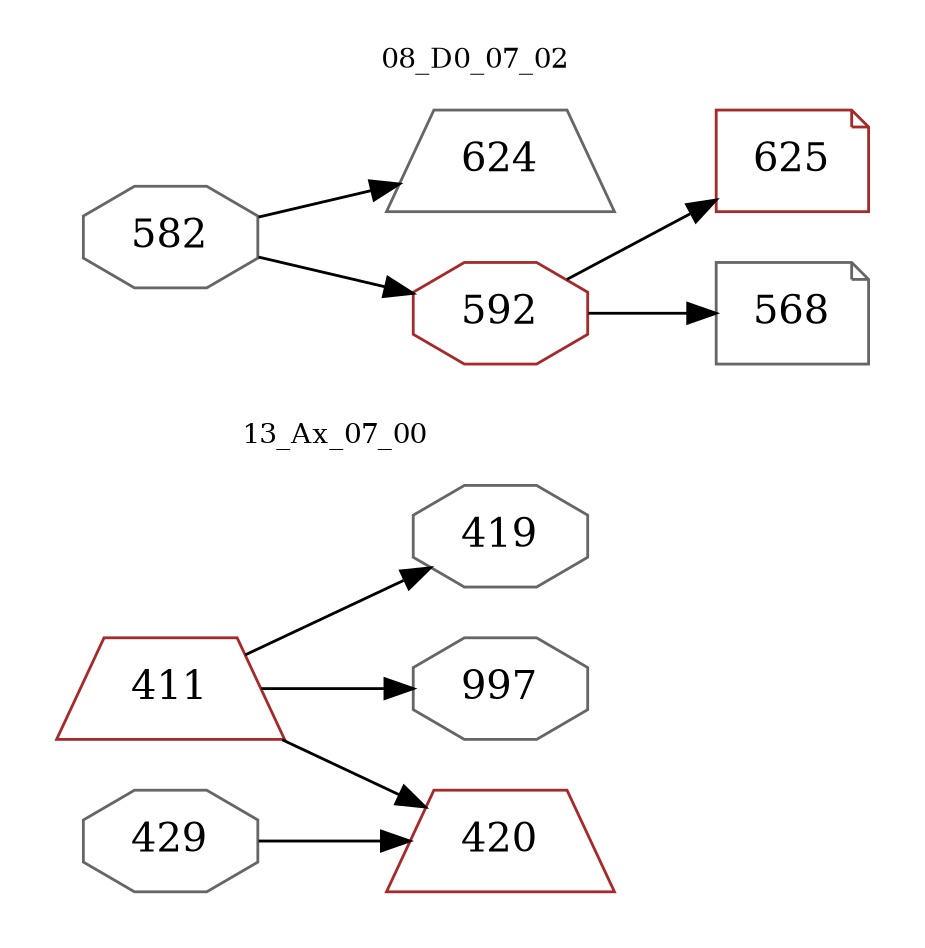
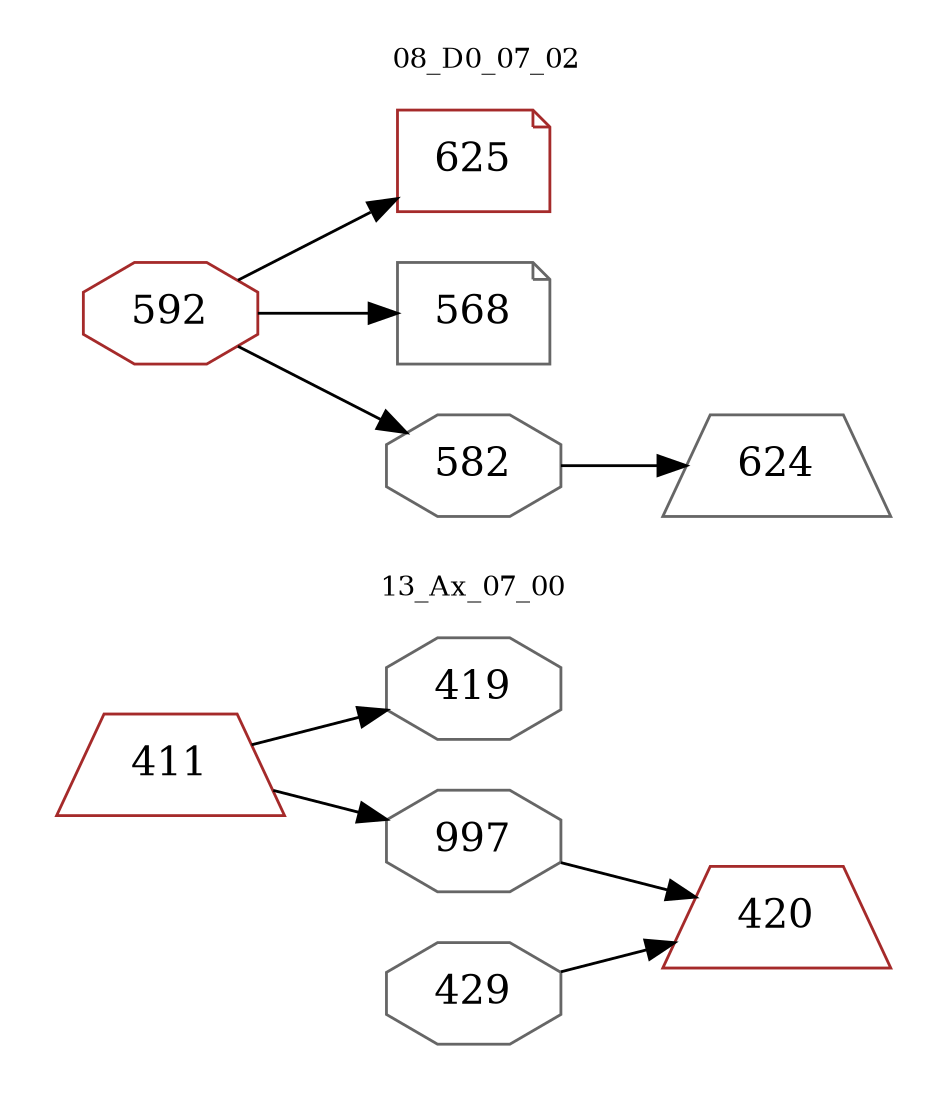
(322, 272) -> (309, 383)
(341, 767) -> (614, 876)
